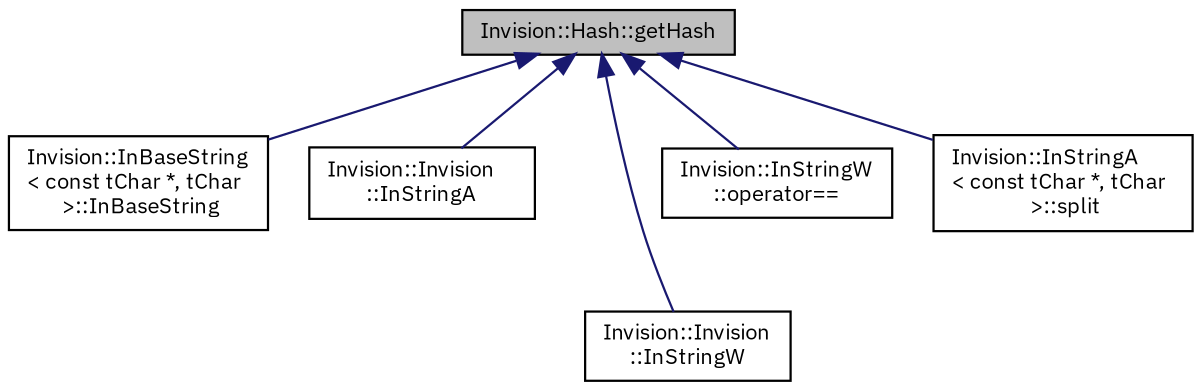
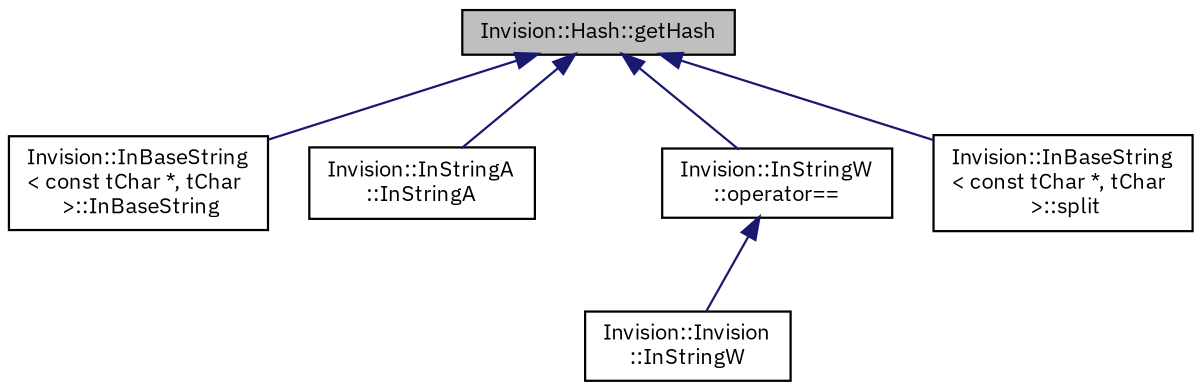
(422, 183) -> (422, 183)
(1063, 183) -> (1063, 183)
(633, 196) -> (727, 274)
